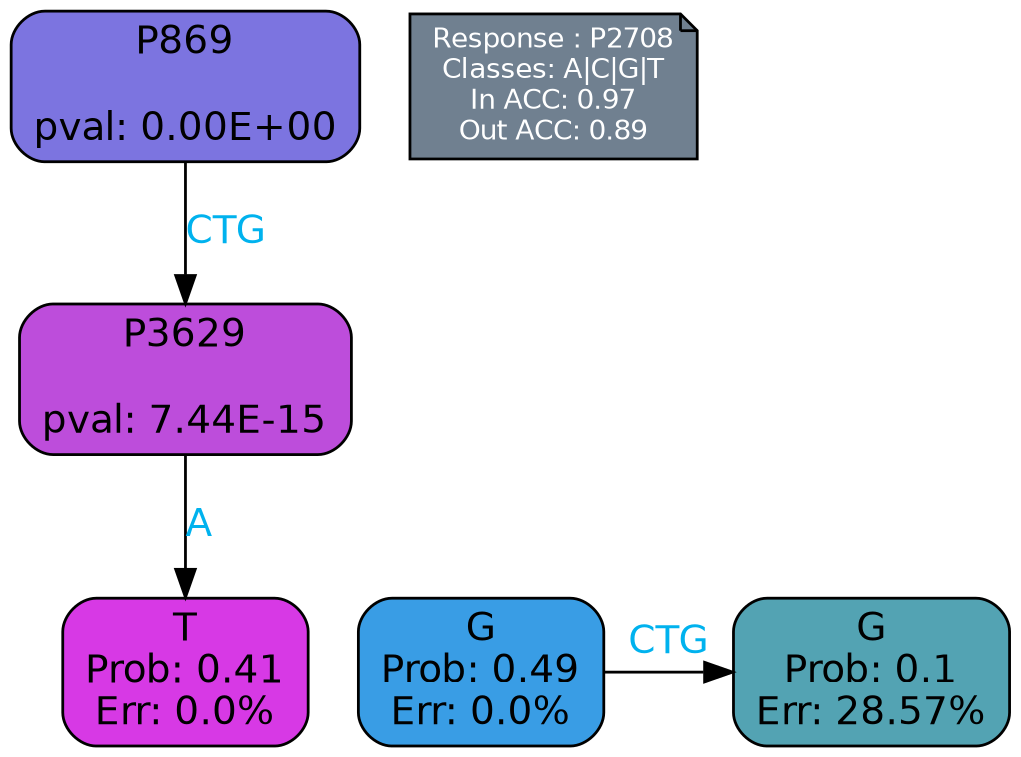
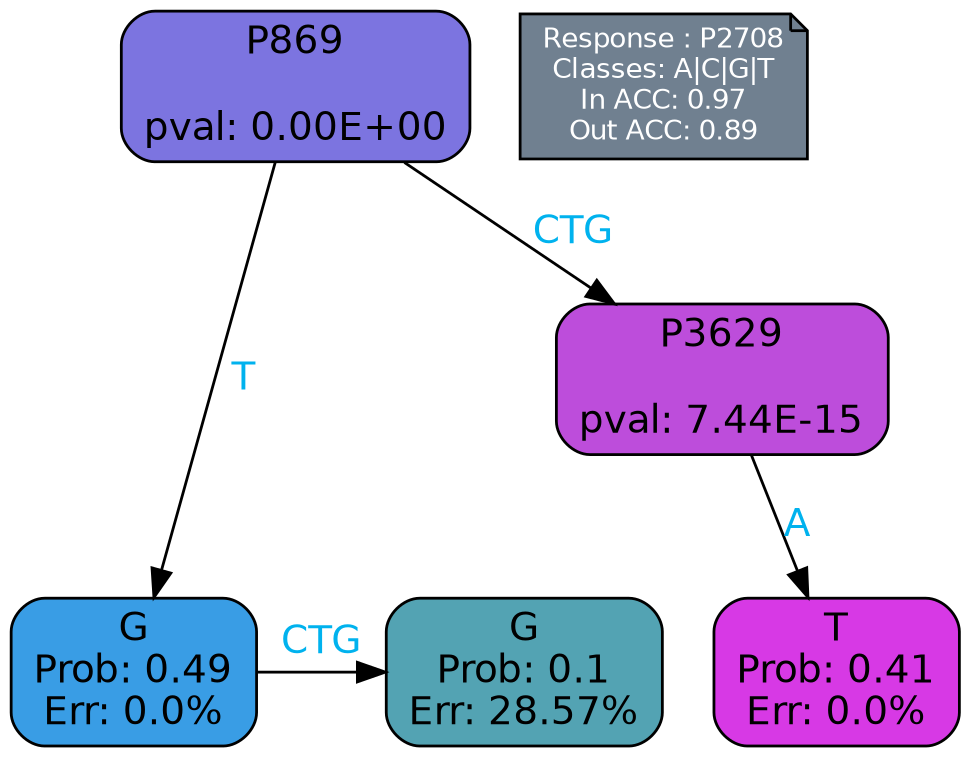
none -> (218, 367)
